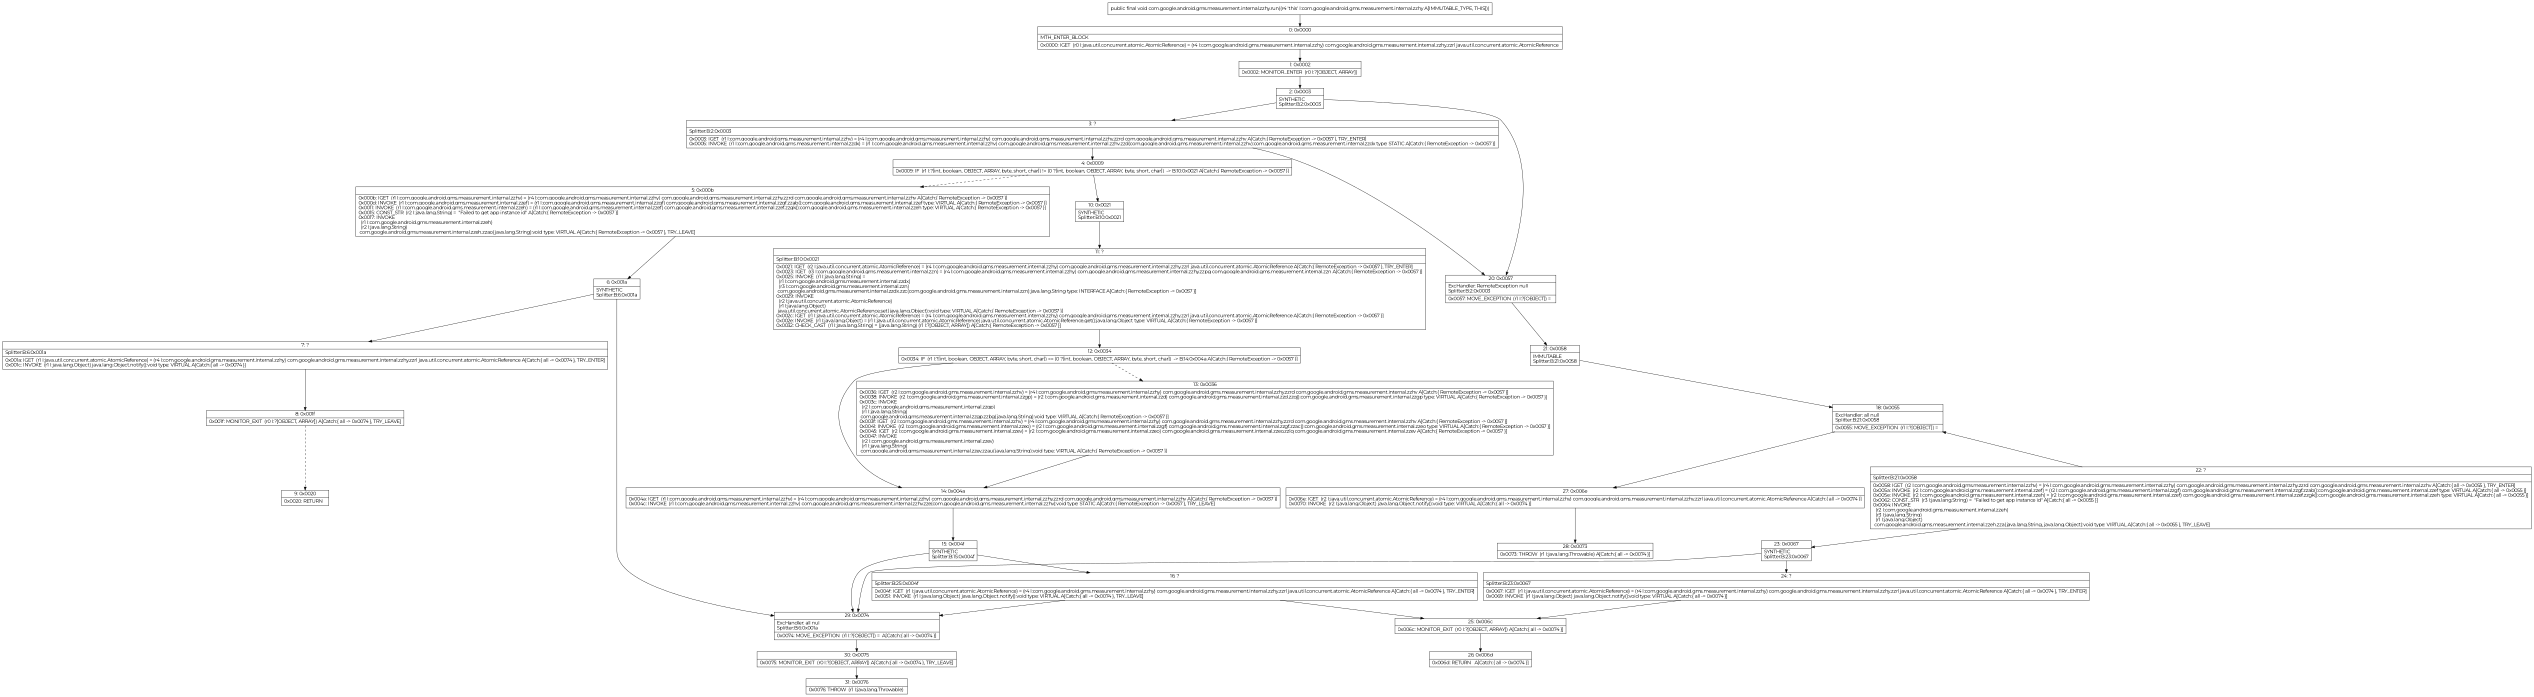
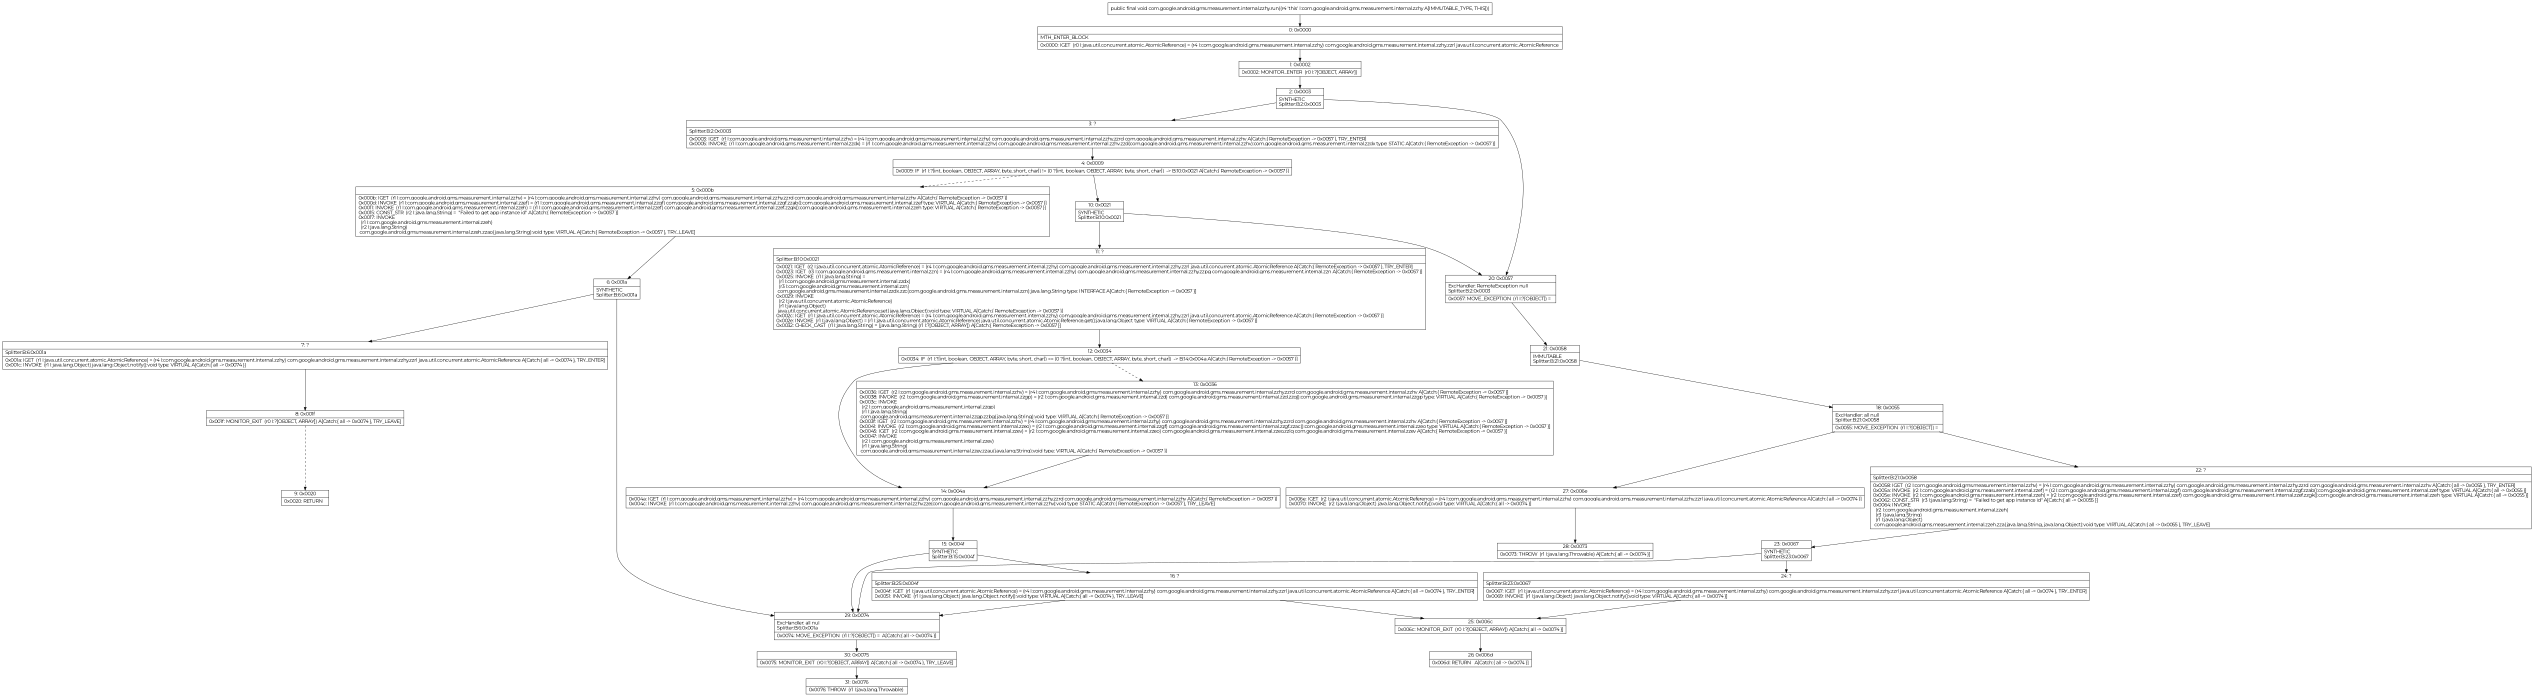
(1374, 198) -> (1305, 228)
(2014, 450) -> (2007, 449)
